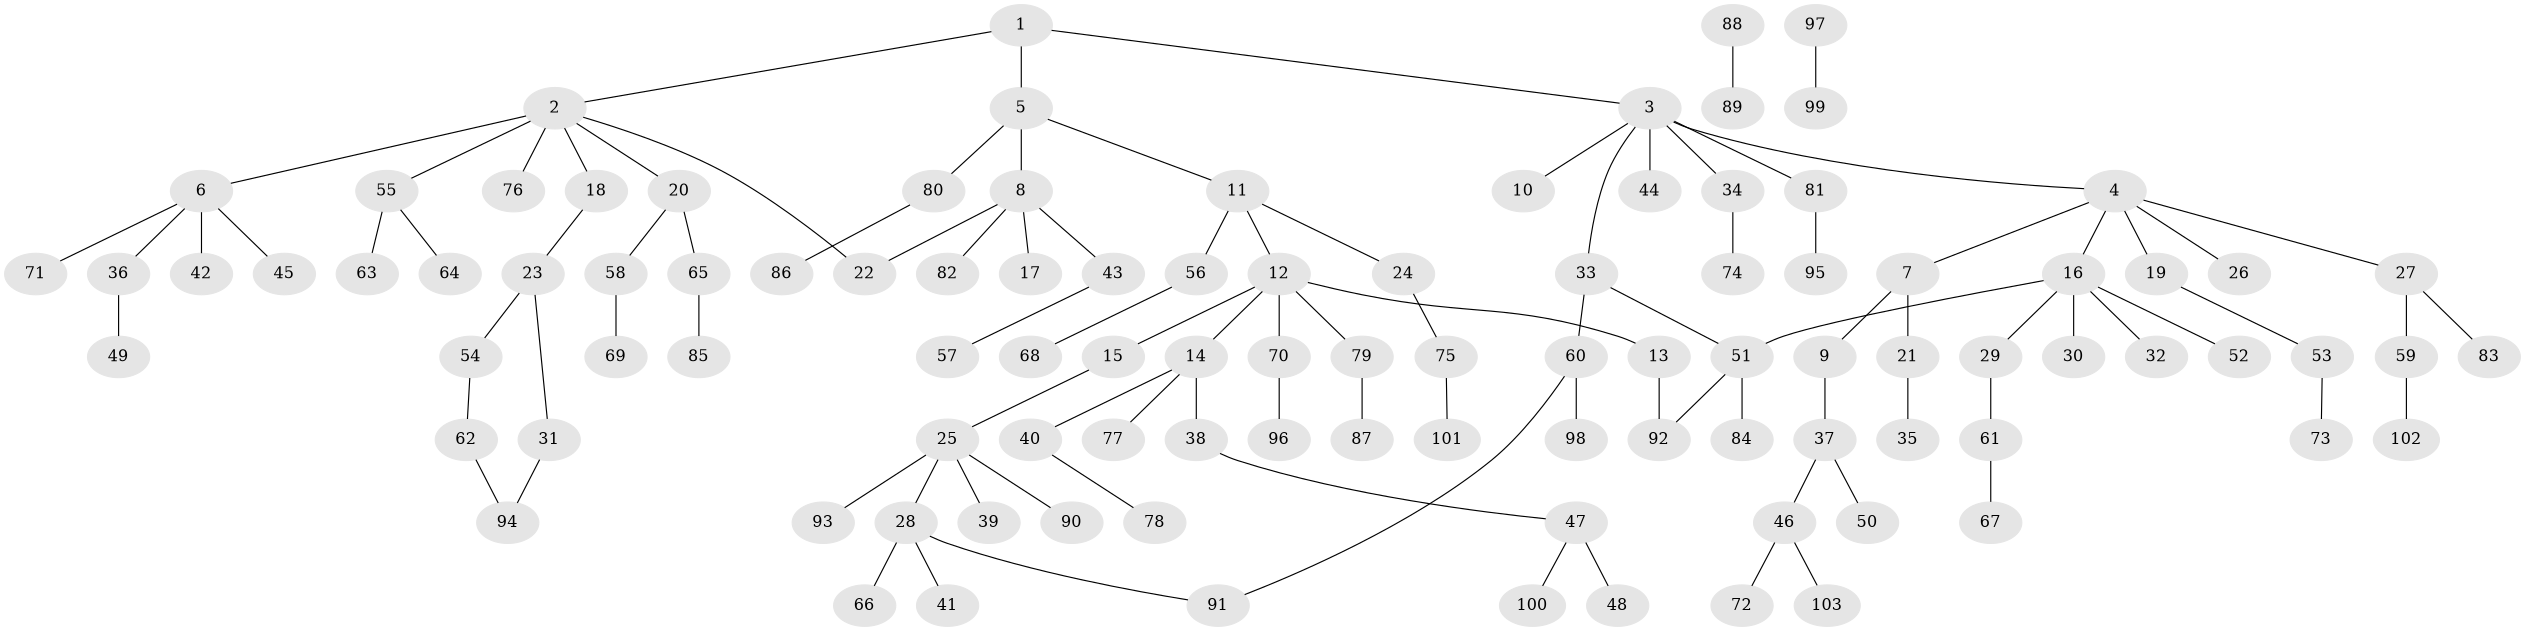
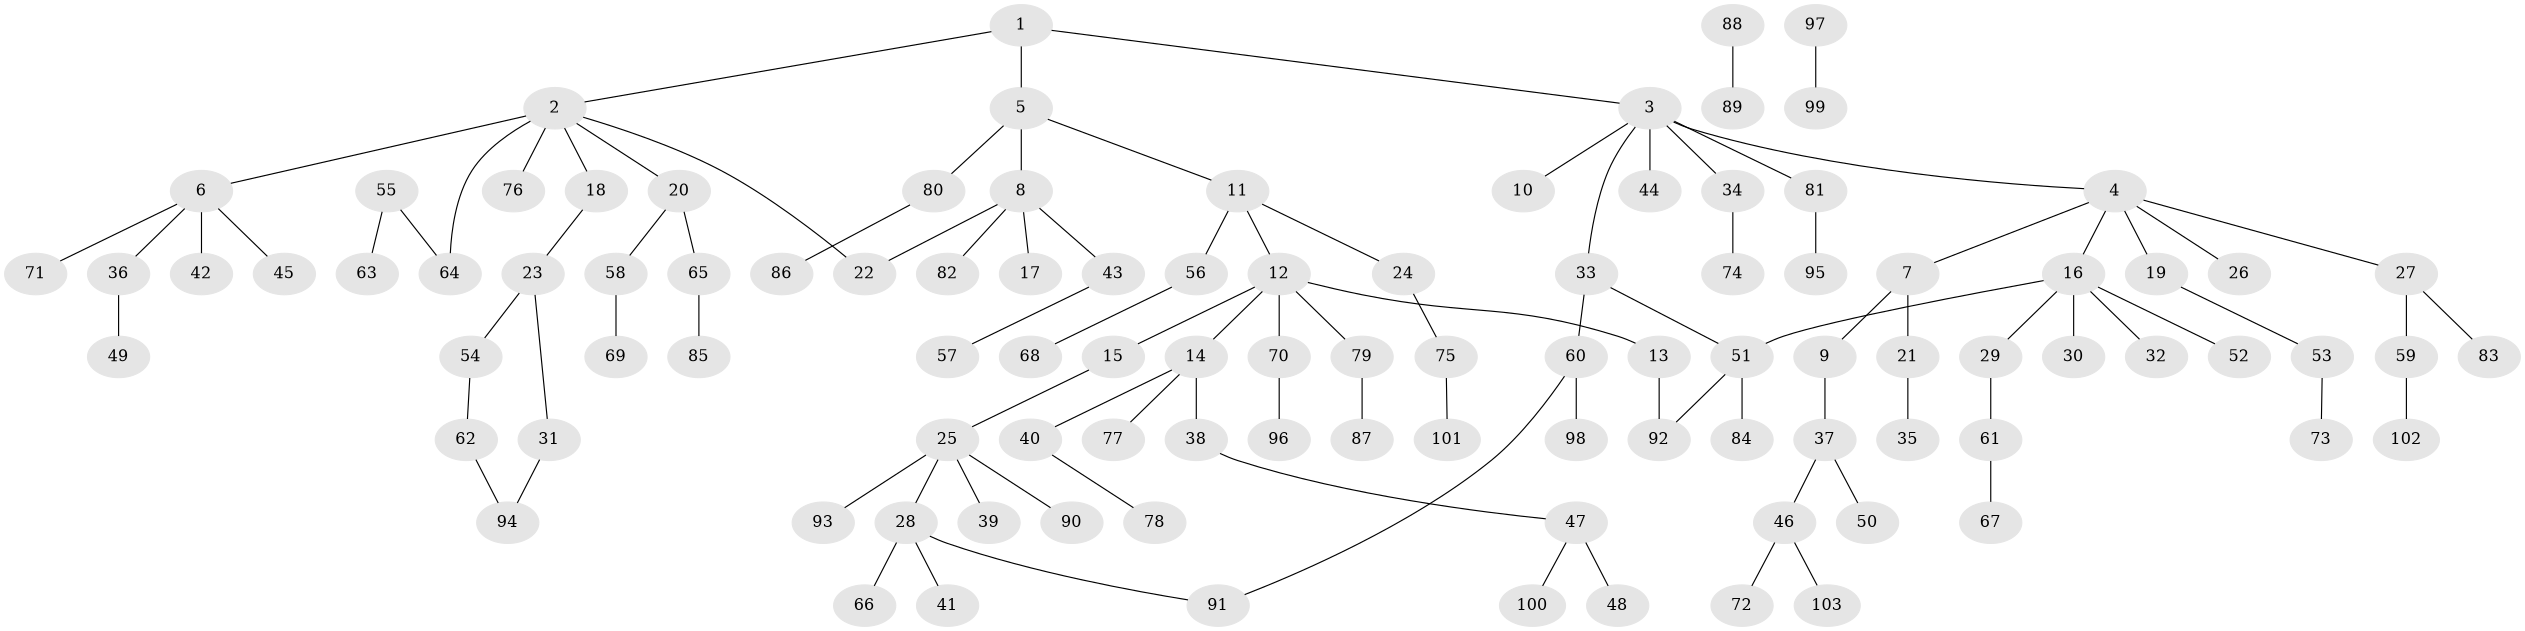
(471, 150) -> (470, 175)
